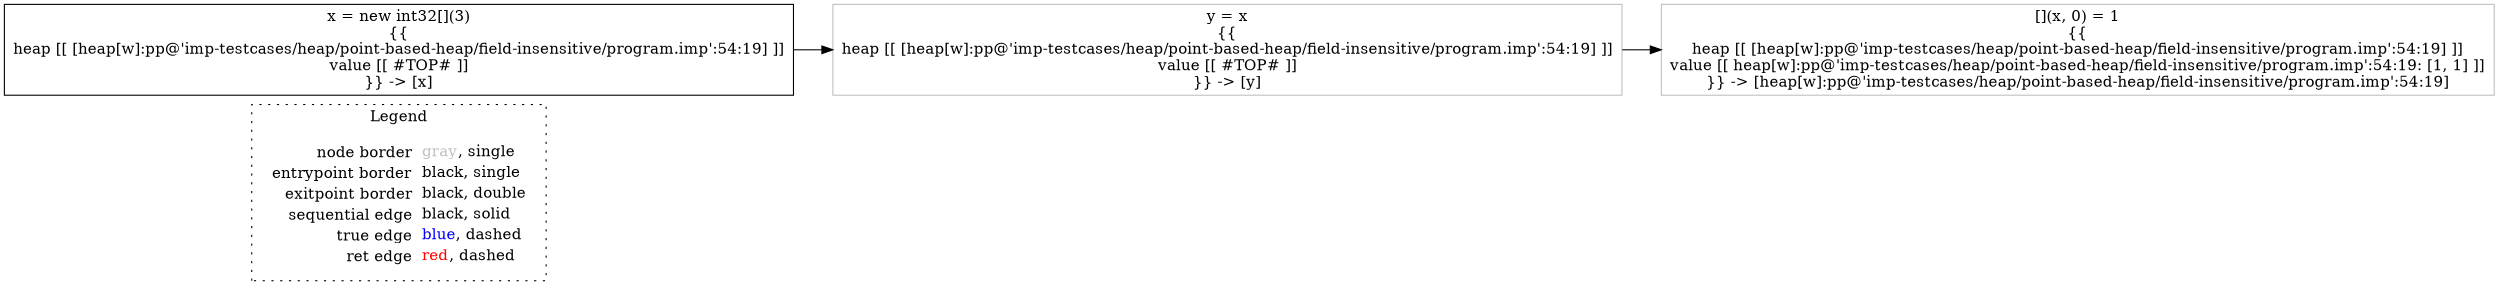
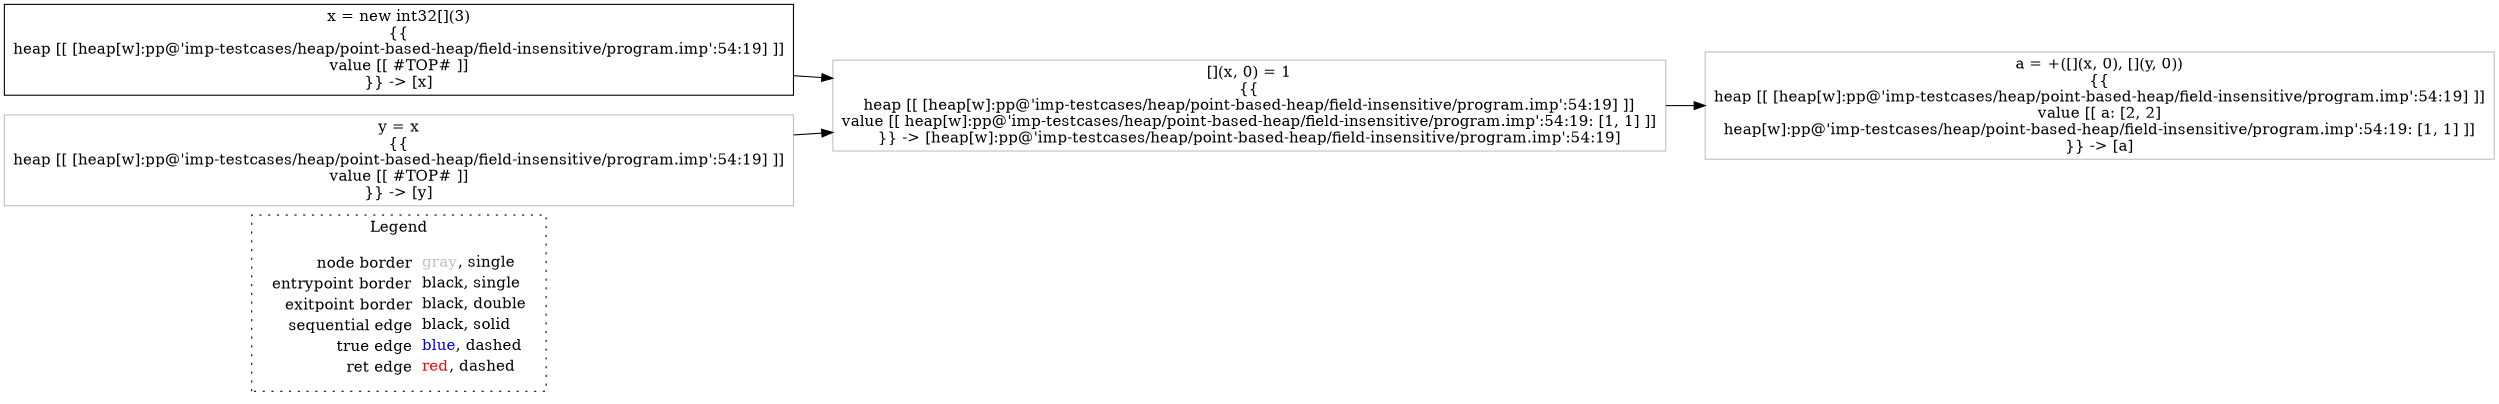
(808, 50) -> (808, 77)
none -> (2100, 106)
